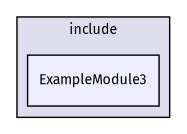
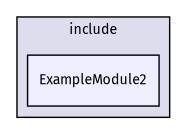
(93, 81) -> (93, 81)
